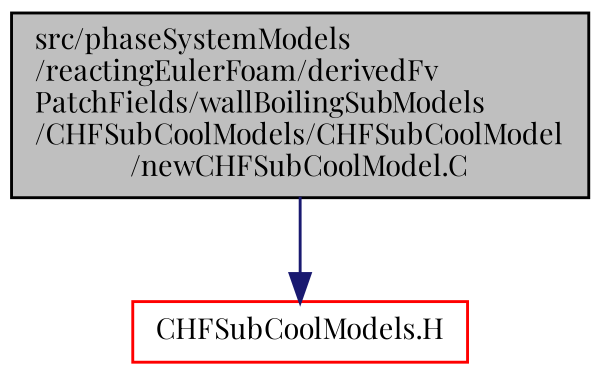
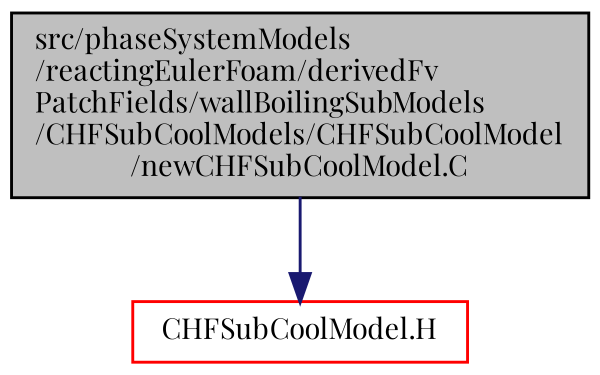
(300, 332) -> (300, 332)
